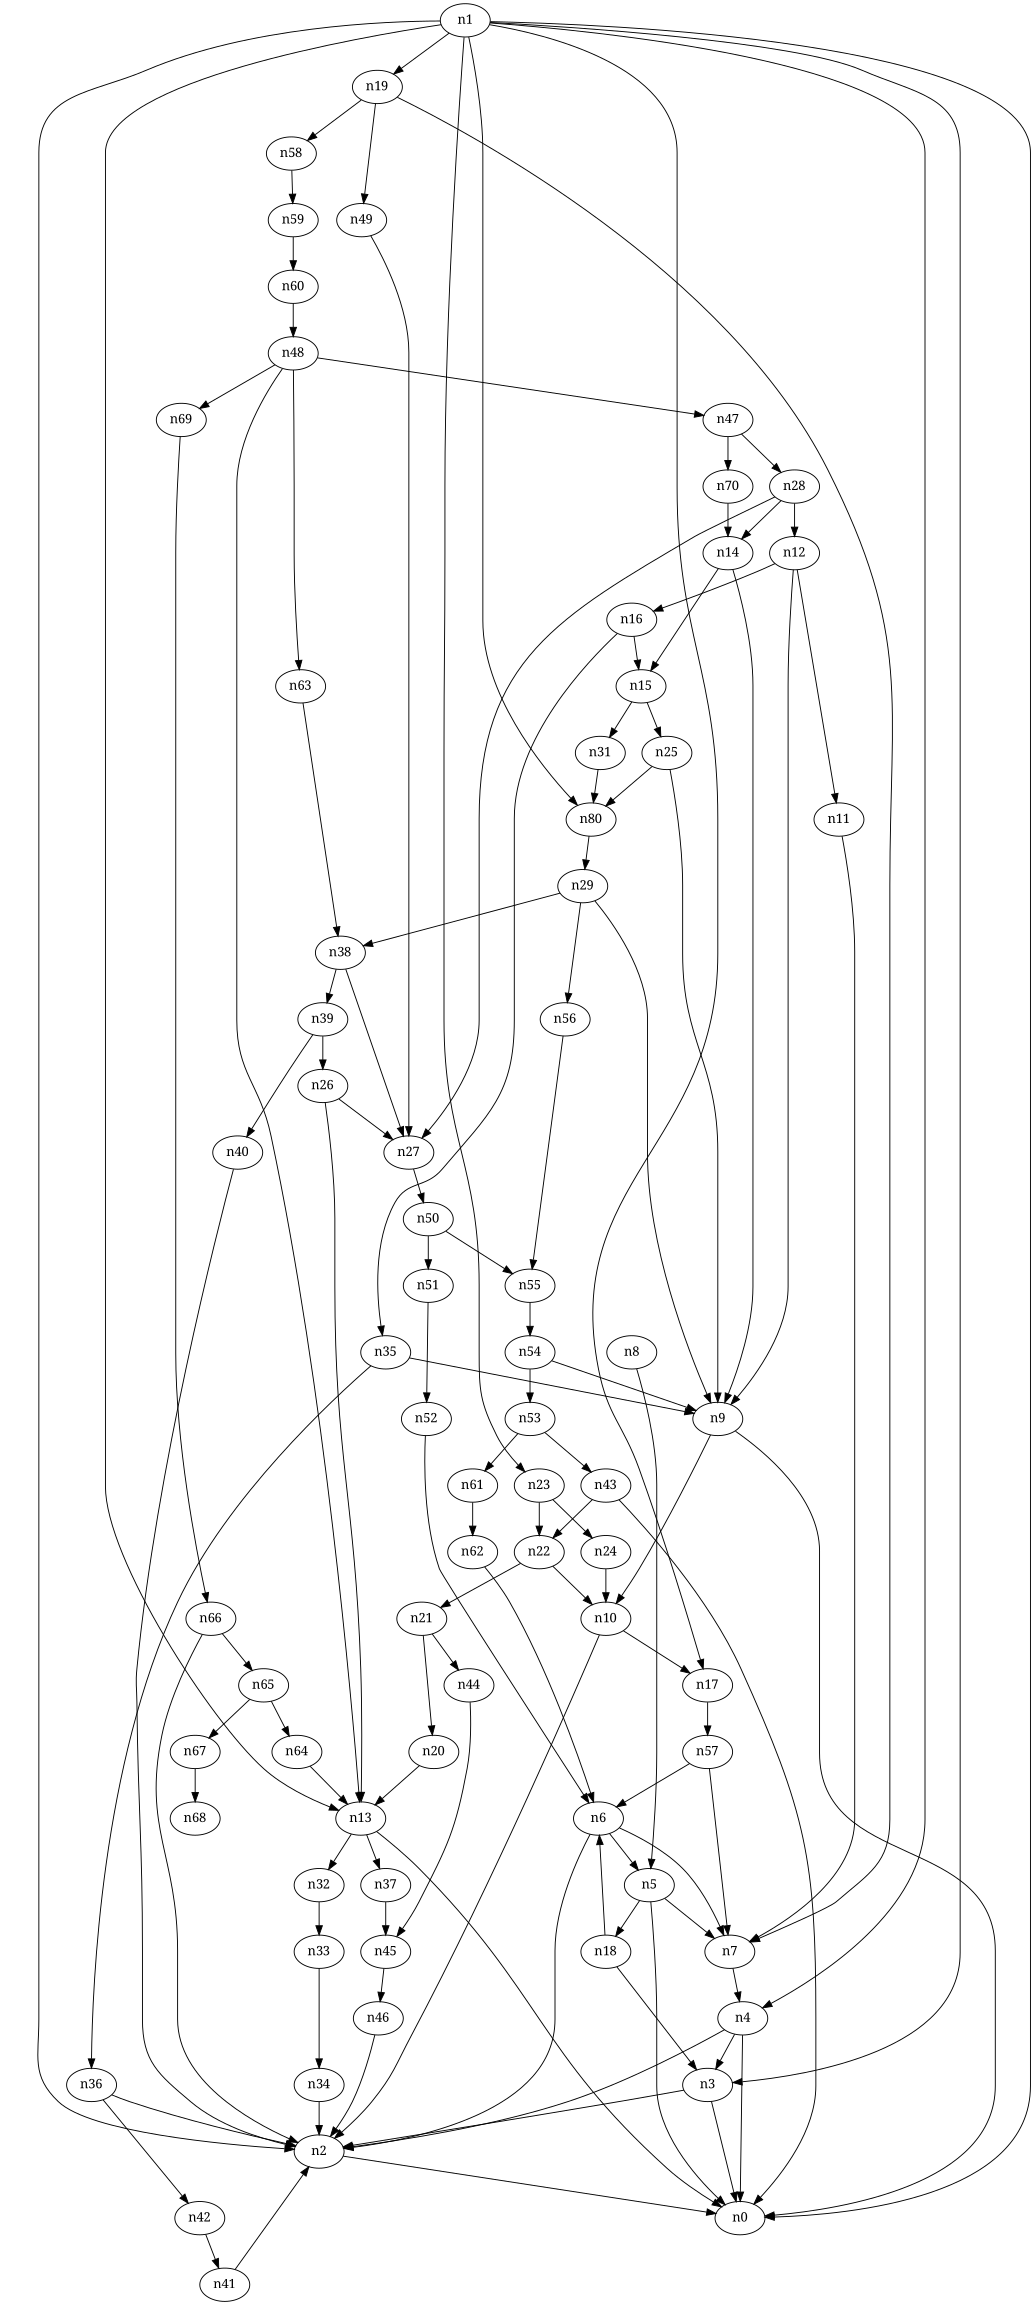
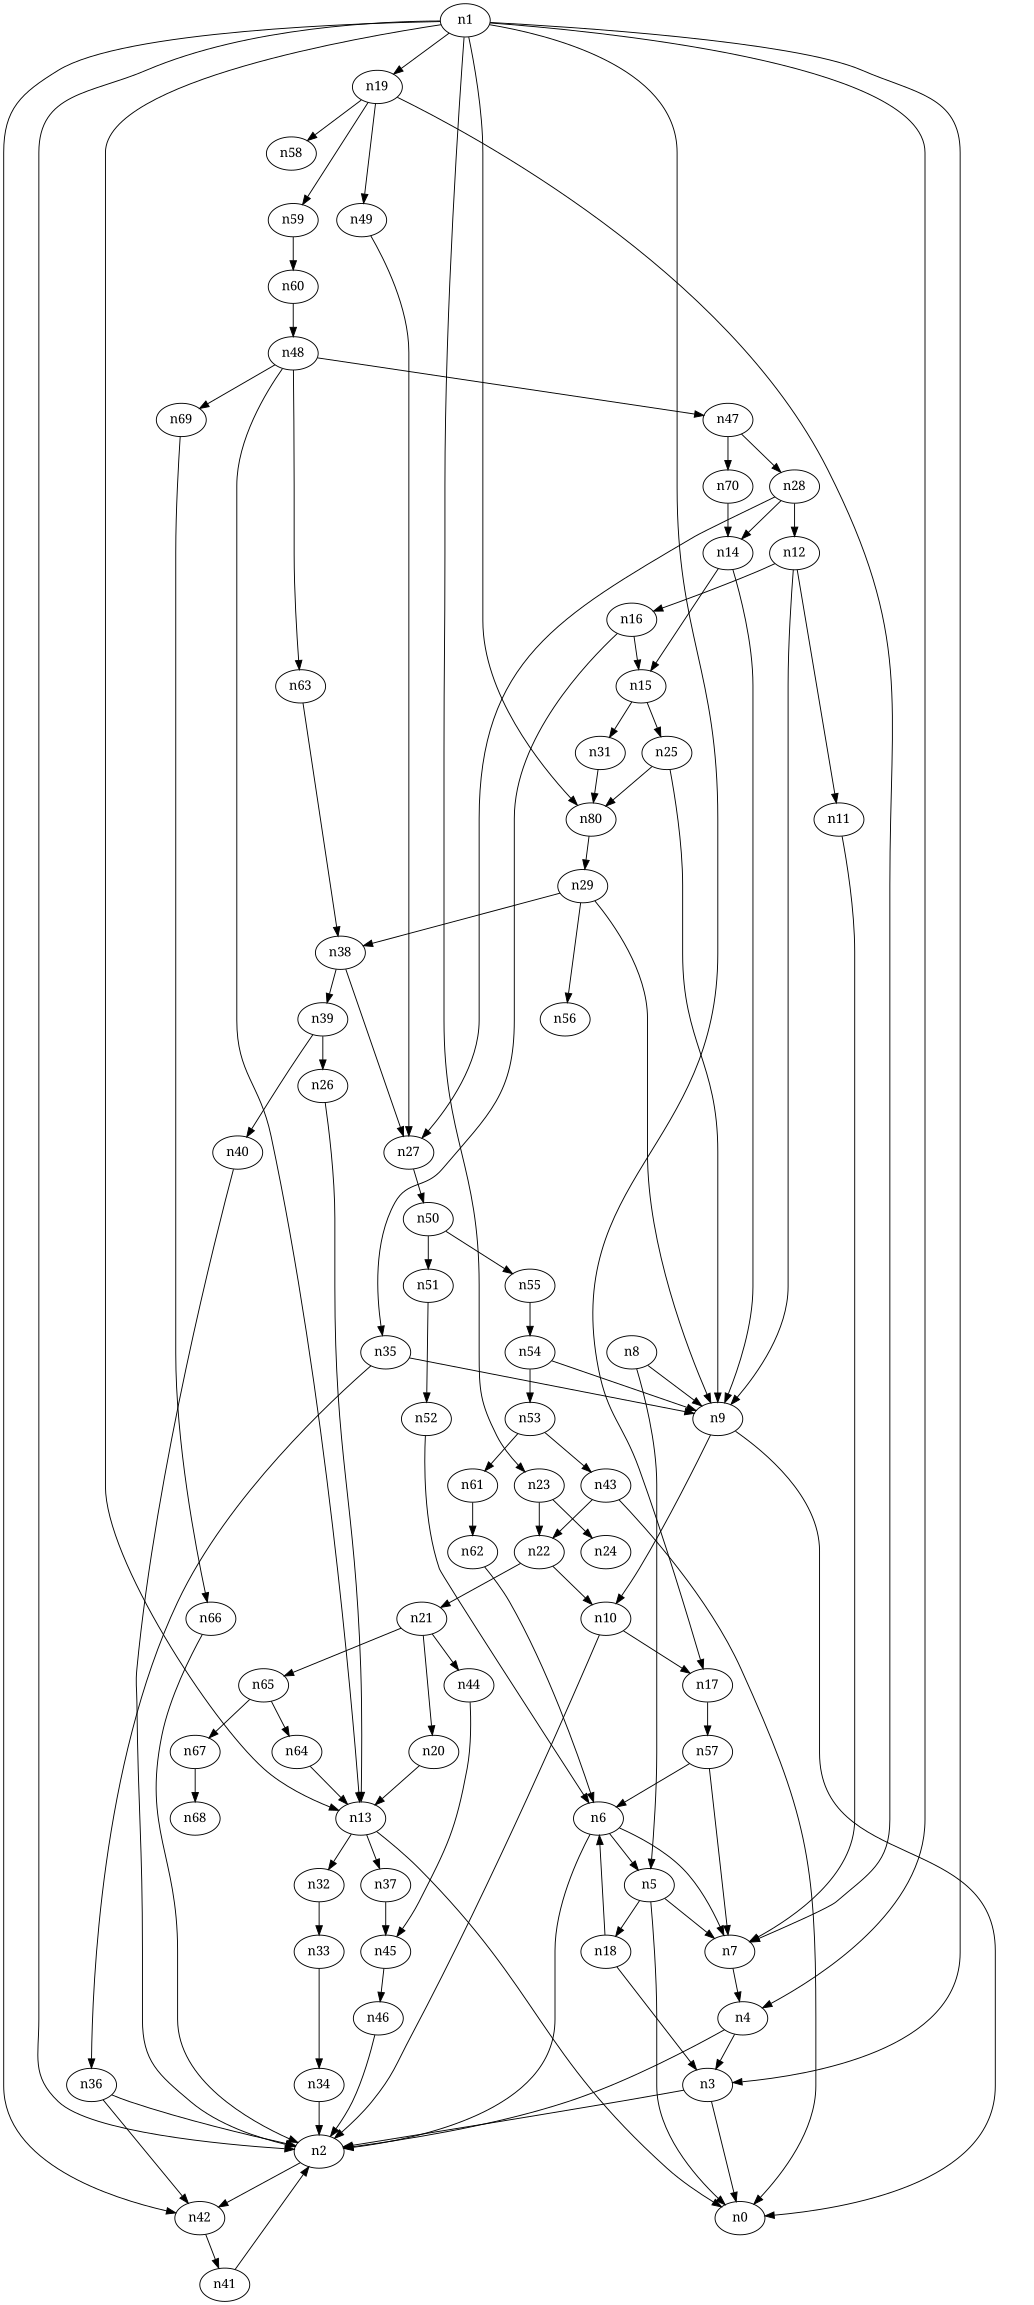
(292, 182) -> (338, 150)
(1030, 988) -> (4, 983)
(362, 1116) -> none
(548, 1148) -> none
none -> (671, 1383)
(606, 1581) -> none
(234, 1648) -> (352, 1648)
(741, 2114) -> none
(525, 2184) -> (264, 2183)
